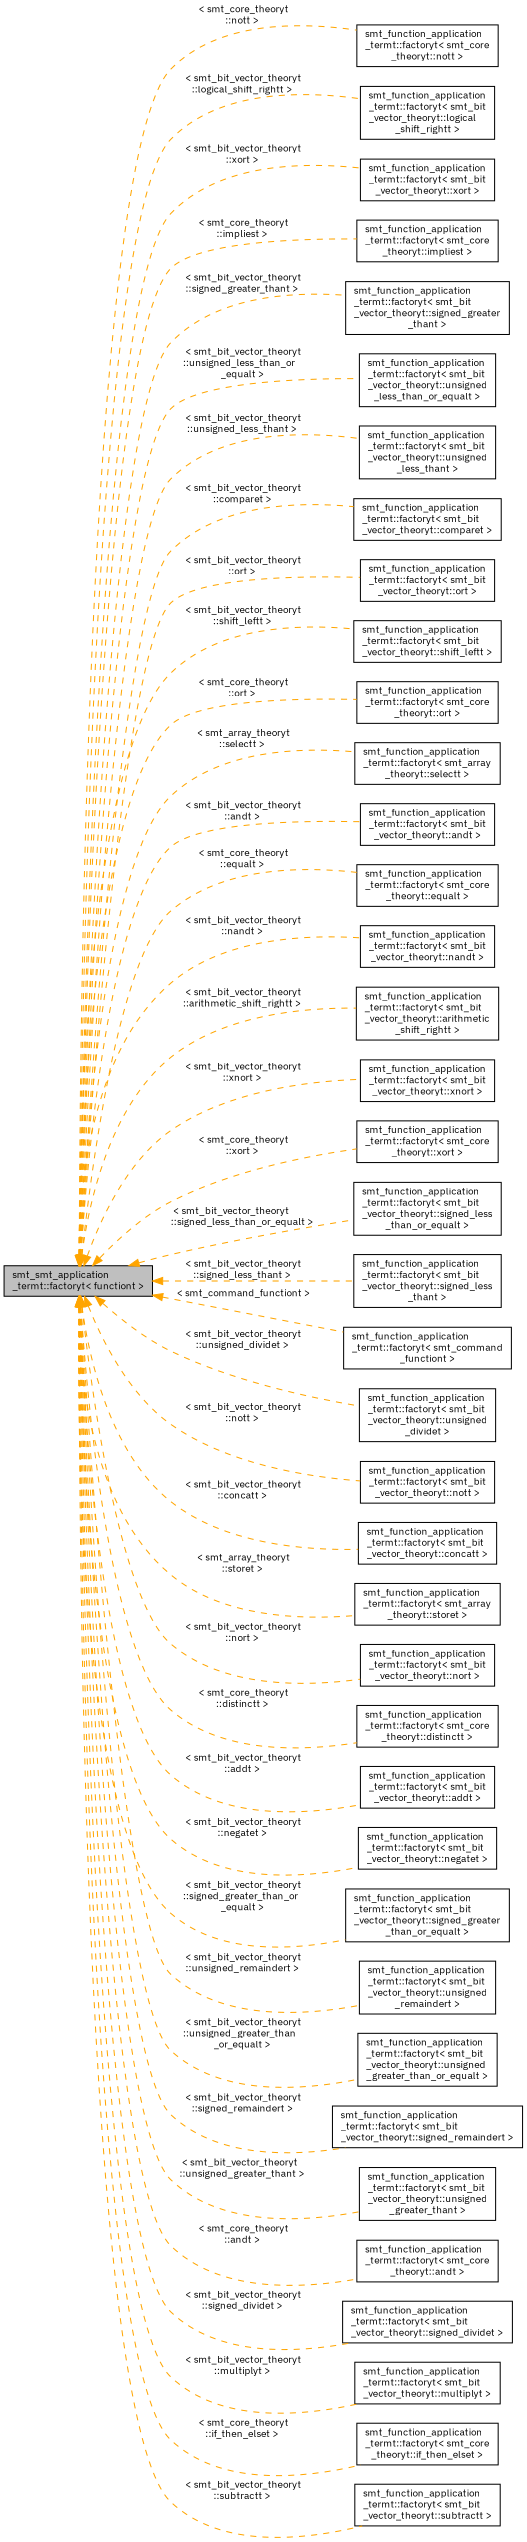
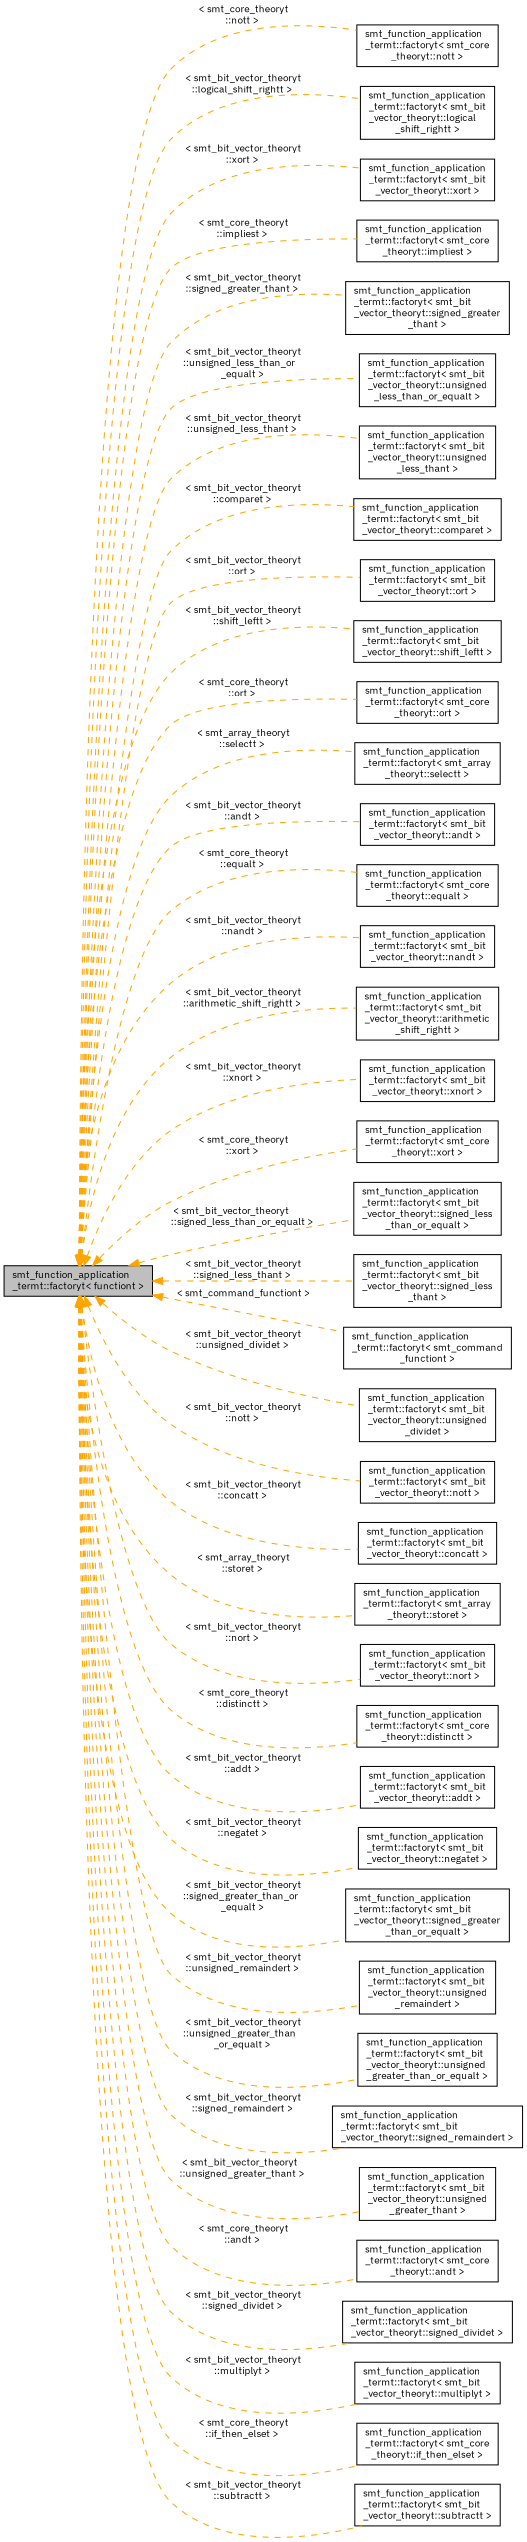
(78, 1281) -> (78, 1281)
